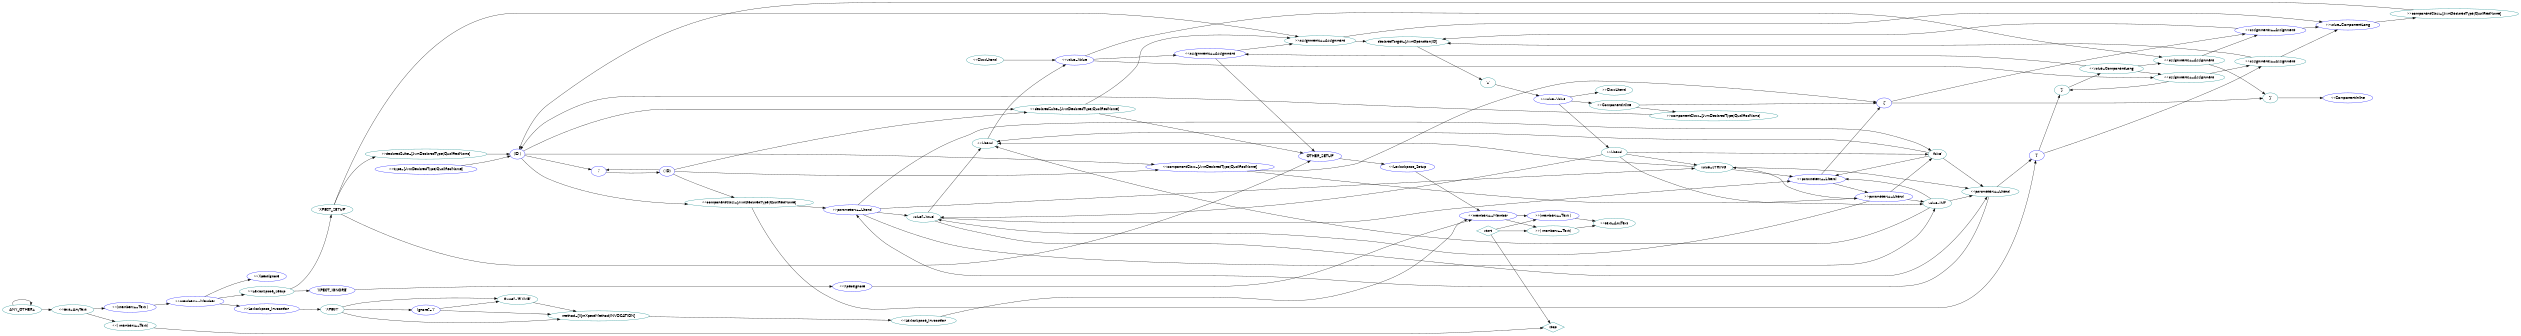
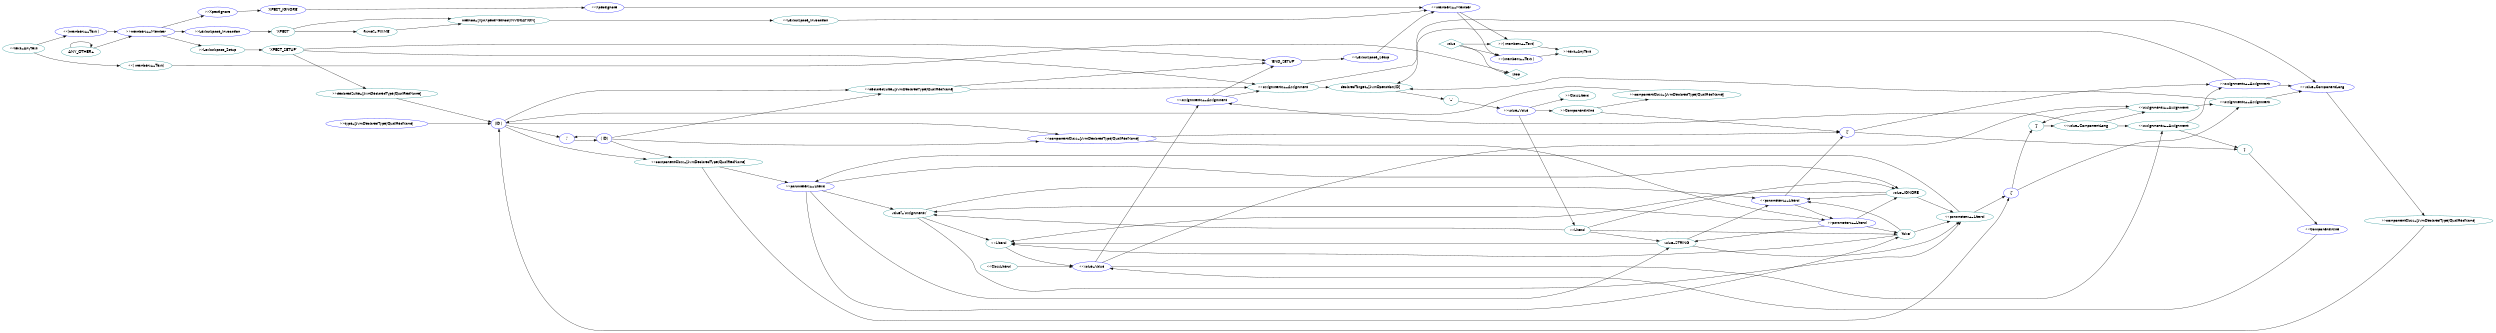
(1320, 156) -> (1283, 62)
(1937, 203) -> (1906, 193)
(924, 217) -> (909, 213)
(1488, 231) -> (1451, 44)
(300, 291) -> (247, 11)
none -> (1725, 296)
(45, 310) -> (111, 43)
(426, 310) -> none
